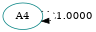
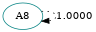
(23, 16) -> (23, 16)
